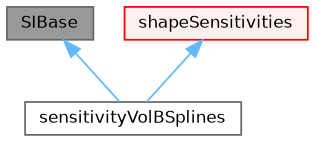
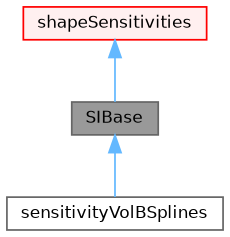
(169, 78) -> (115, 80)
